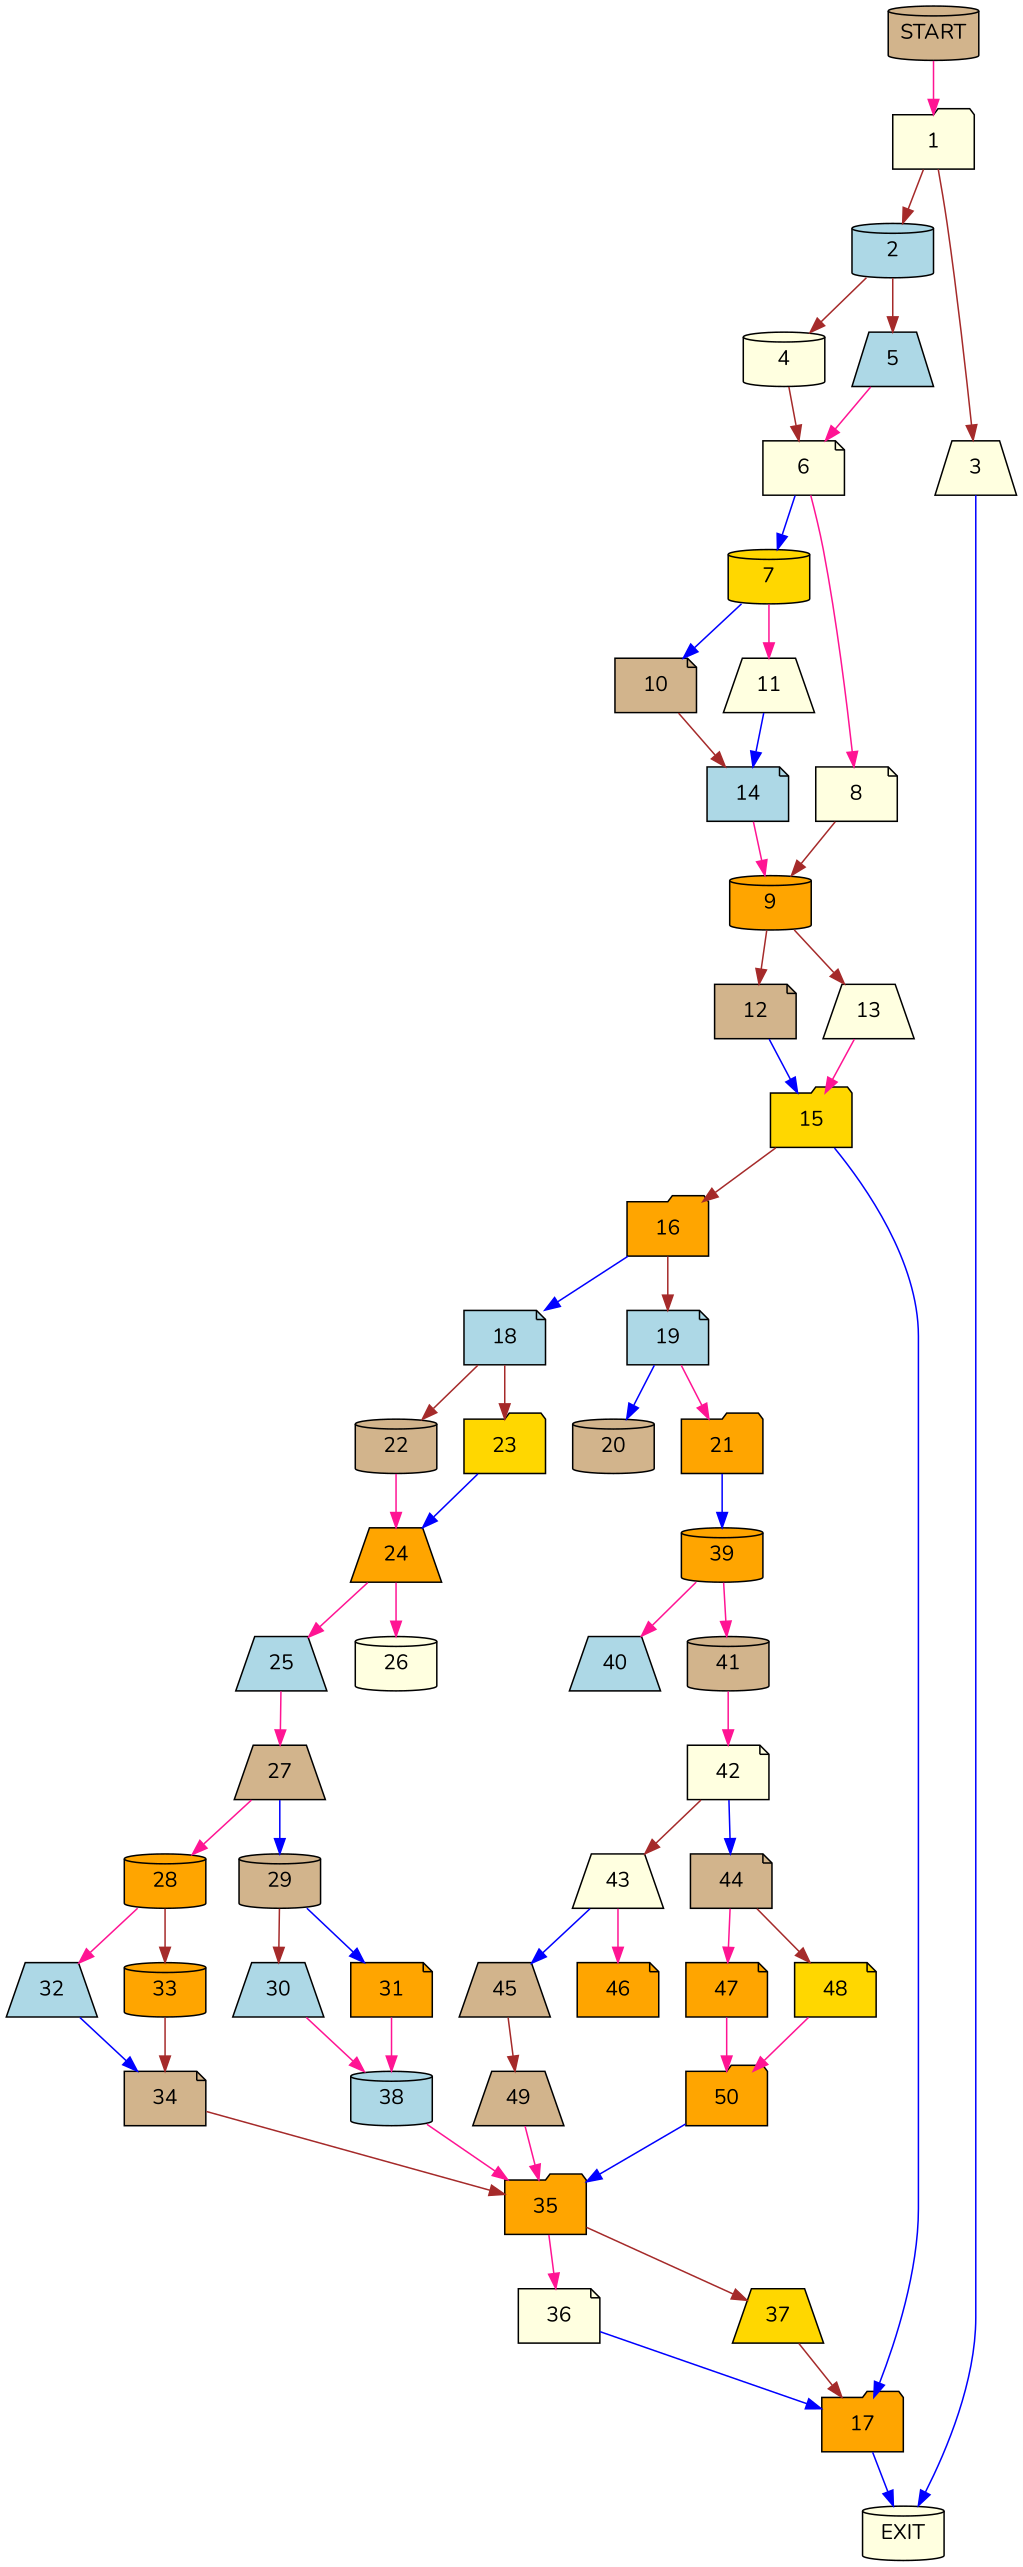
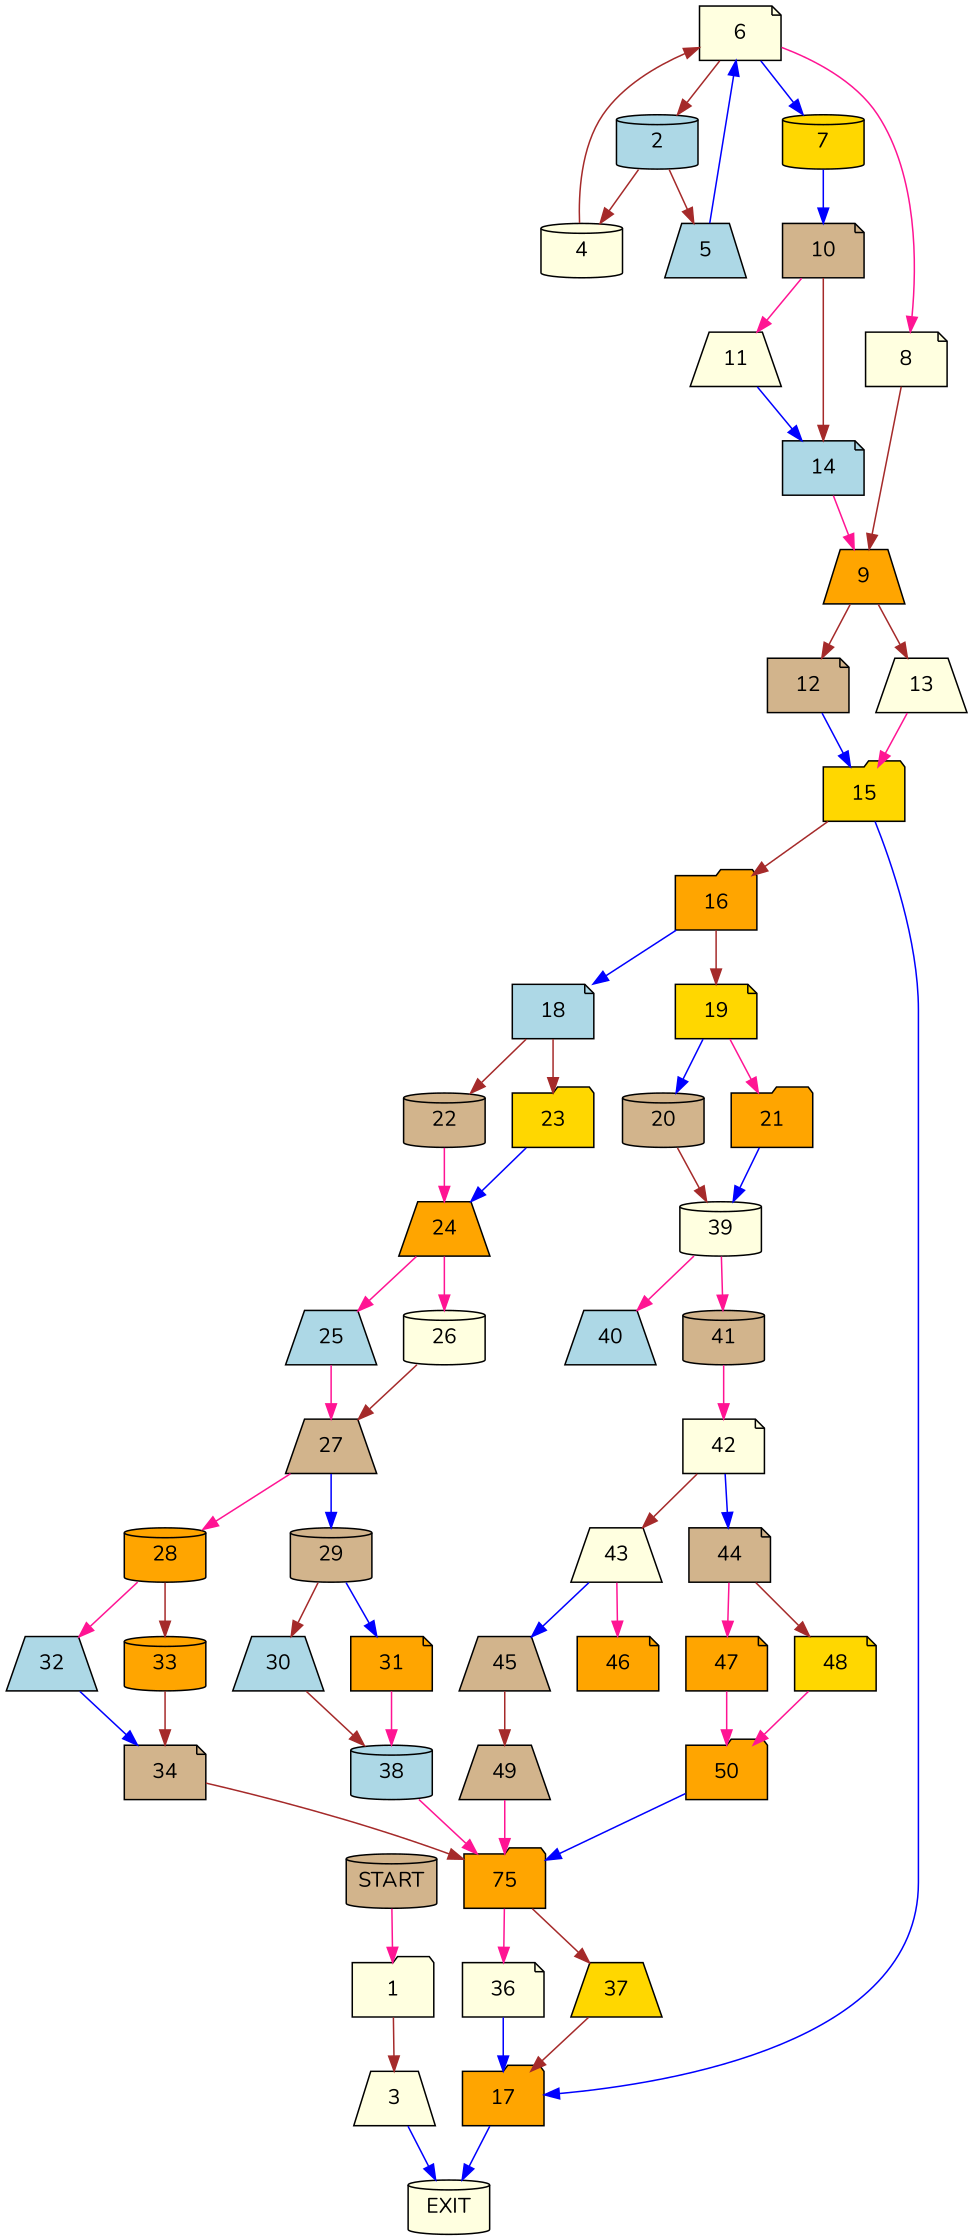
(916, 189) -> (703, 82)
(853, 408) -> (722, 150)
(769, 624) -> (784, 299)
(770, 903) -> (864, 577)
none -> (688, 1168)
(668, 1338) -> (716, 1012)
none -> (393, 1387)
(722, 1555) -> (721, 1229)
(330, 2039) -> (330, 1713)
(546, 2207) -> (505, 1881)
